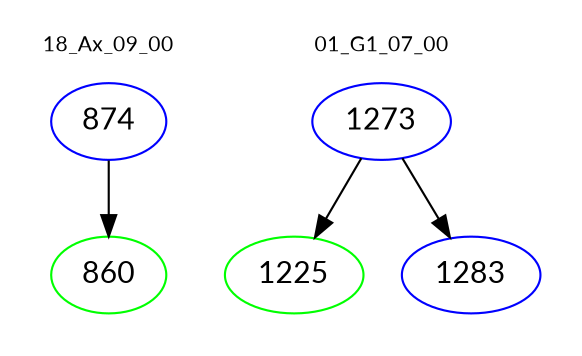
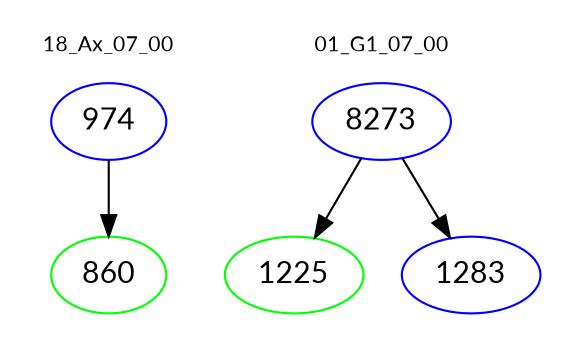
(109, 46) -> (109, 46)
(109, 122) -> (109, 122)
(382, 122) -> (382, 122)
